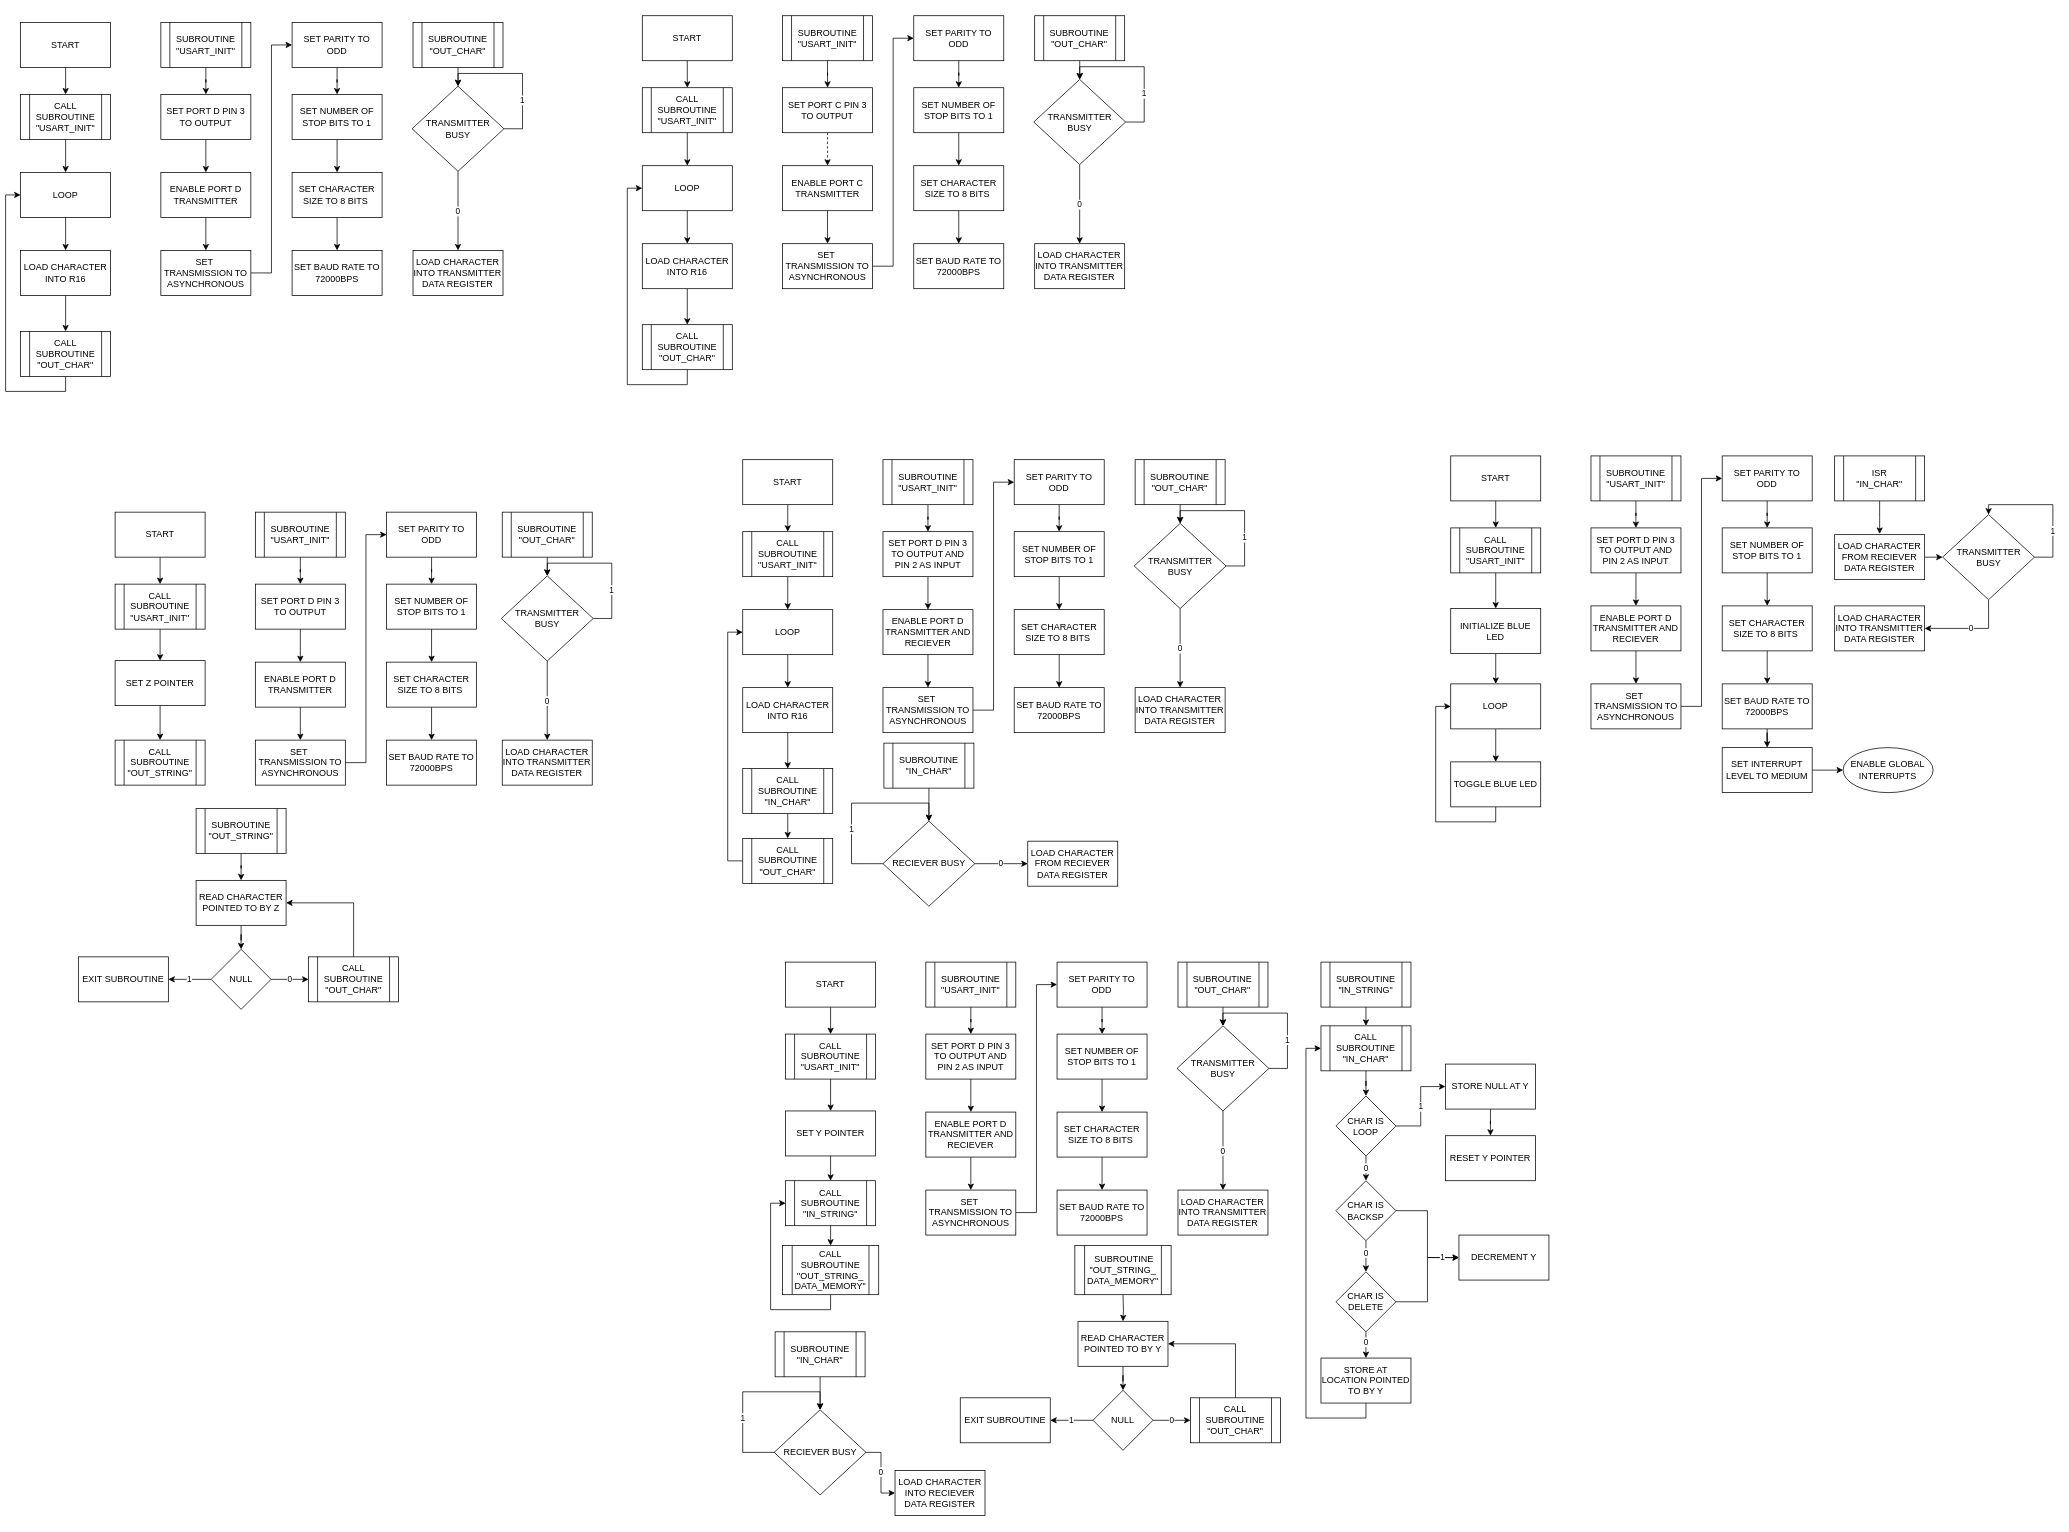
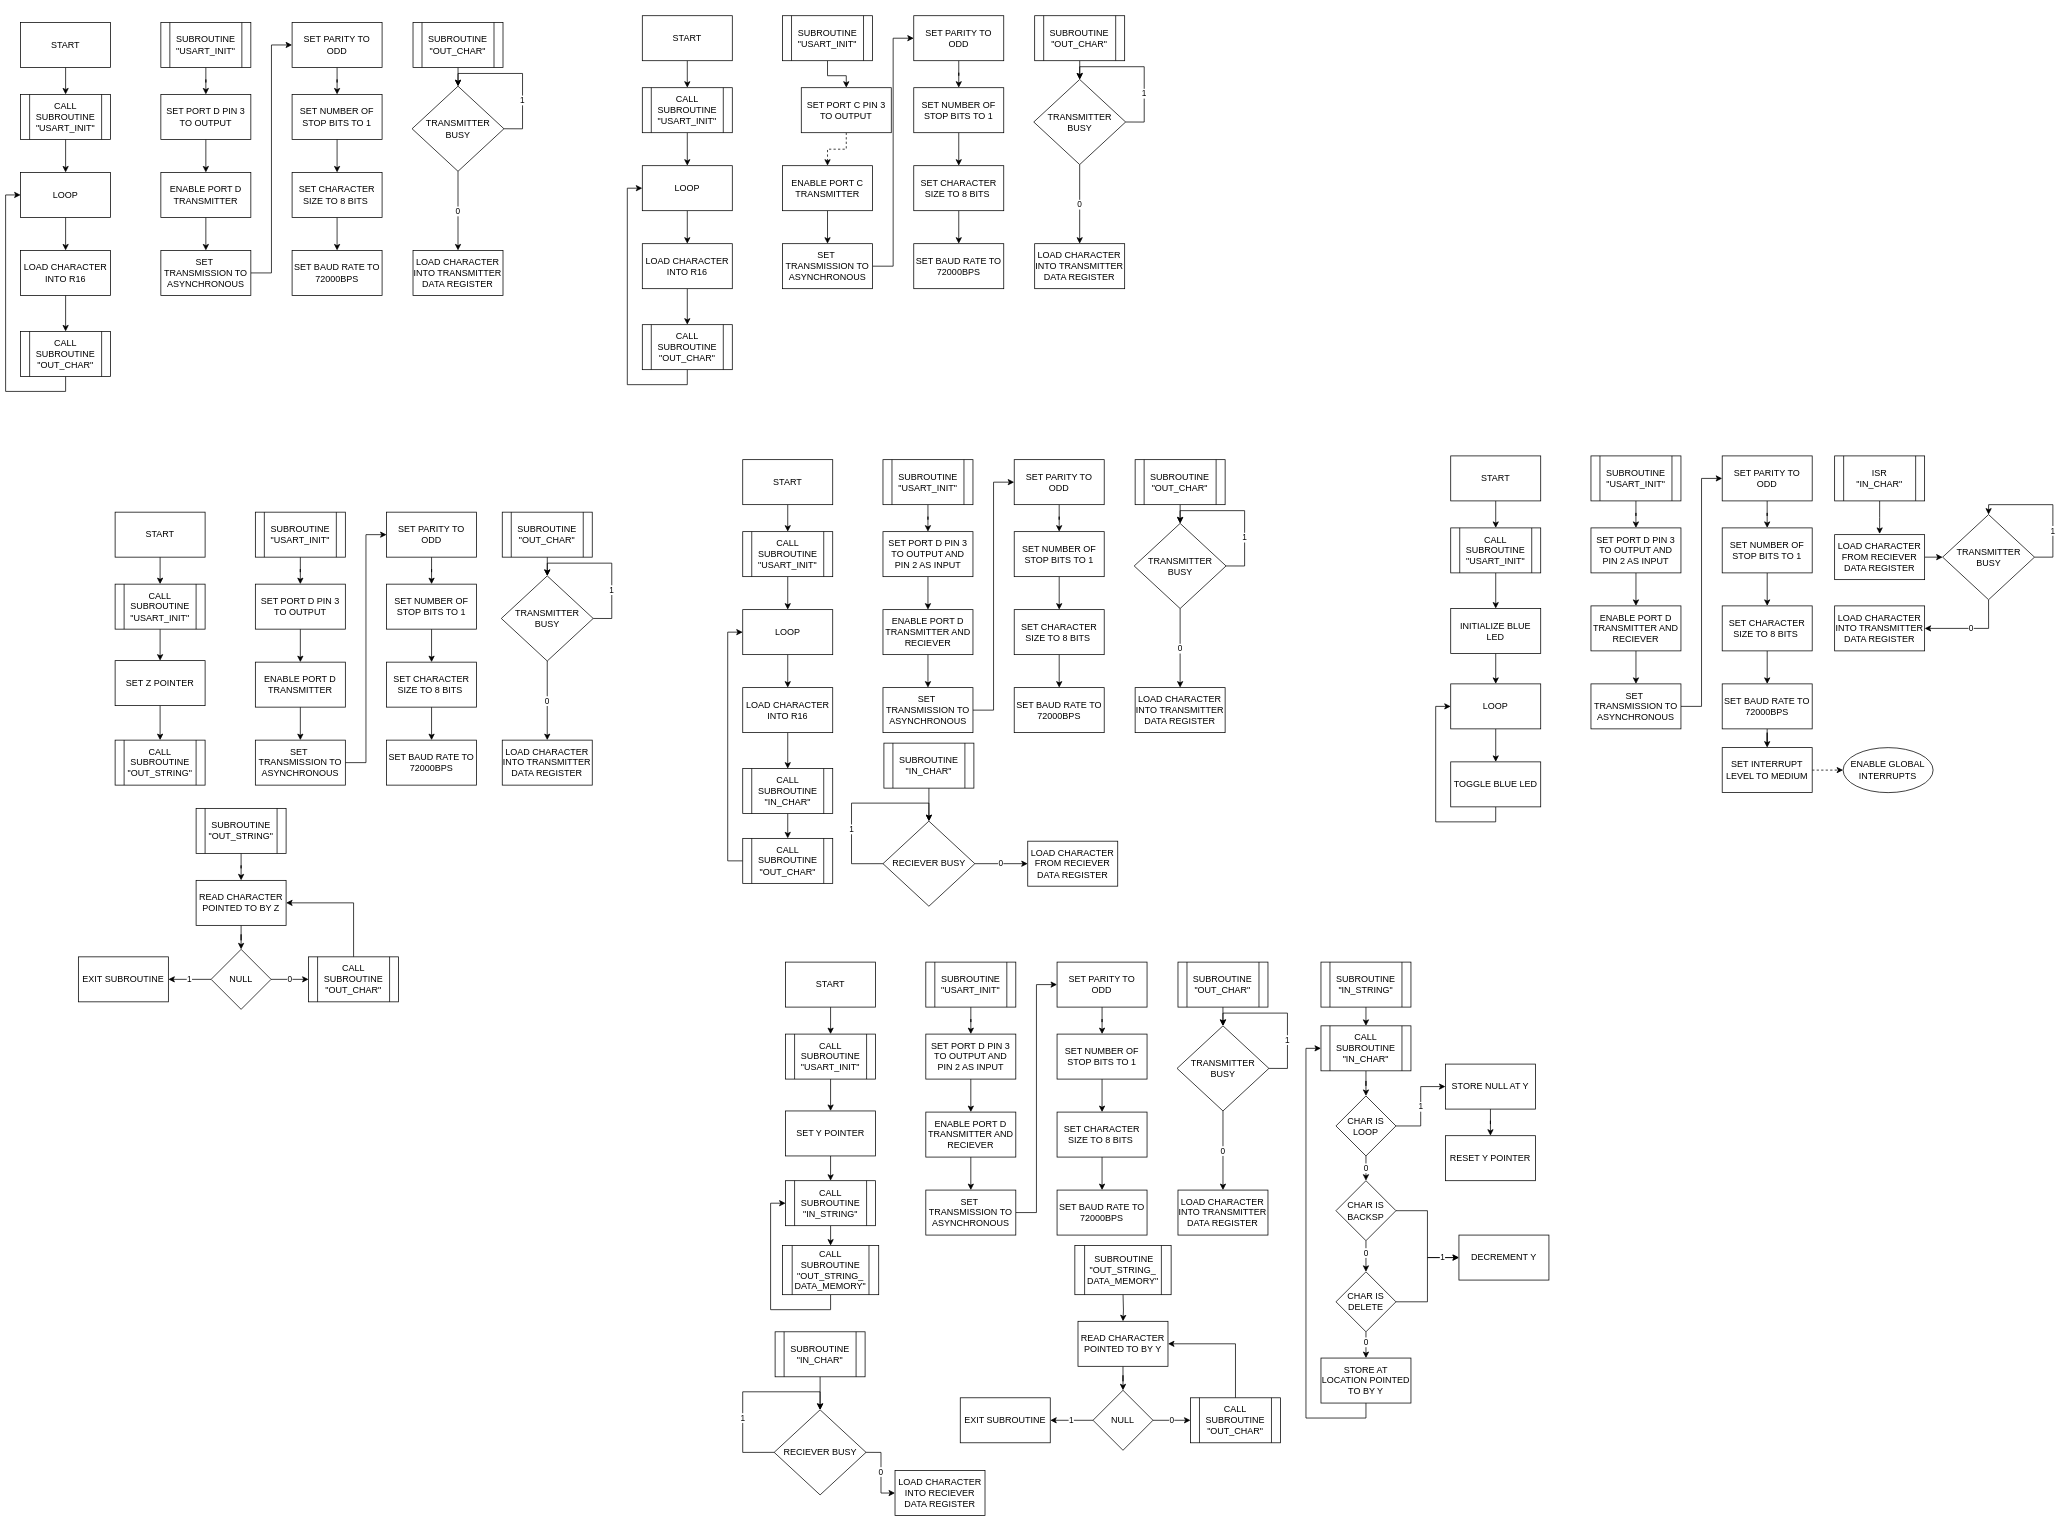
(828, 110) -> (846, 110)
(1825, 770) -> (1825, 770)
